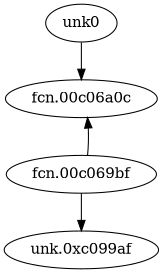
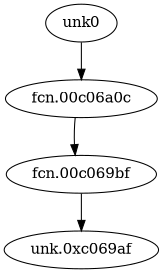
(88, 142) -> (74, 131)
(81, 250) -> (81, 250)
